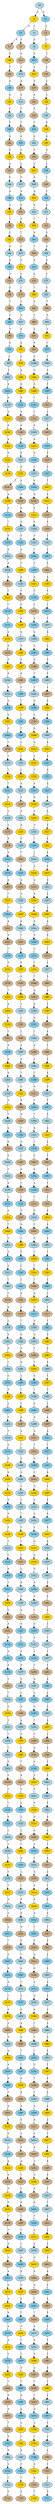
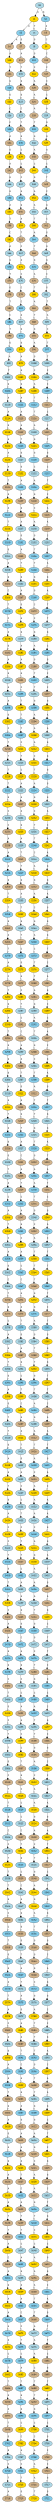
(15, 480) -> (8, 480)
